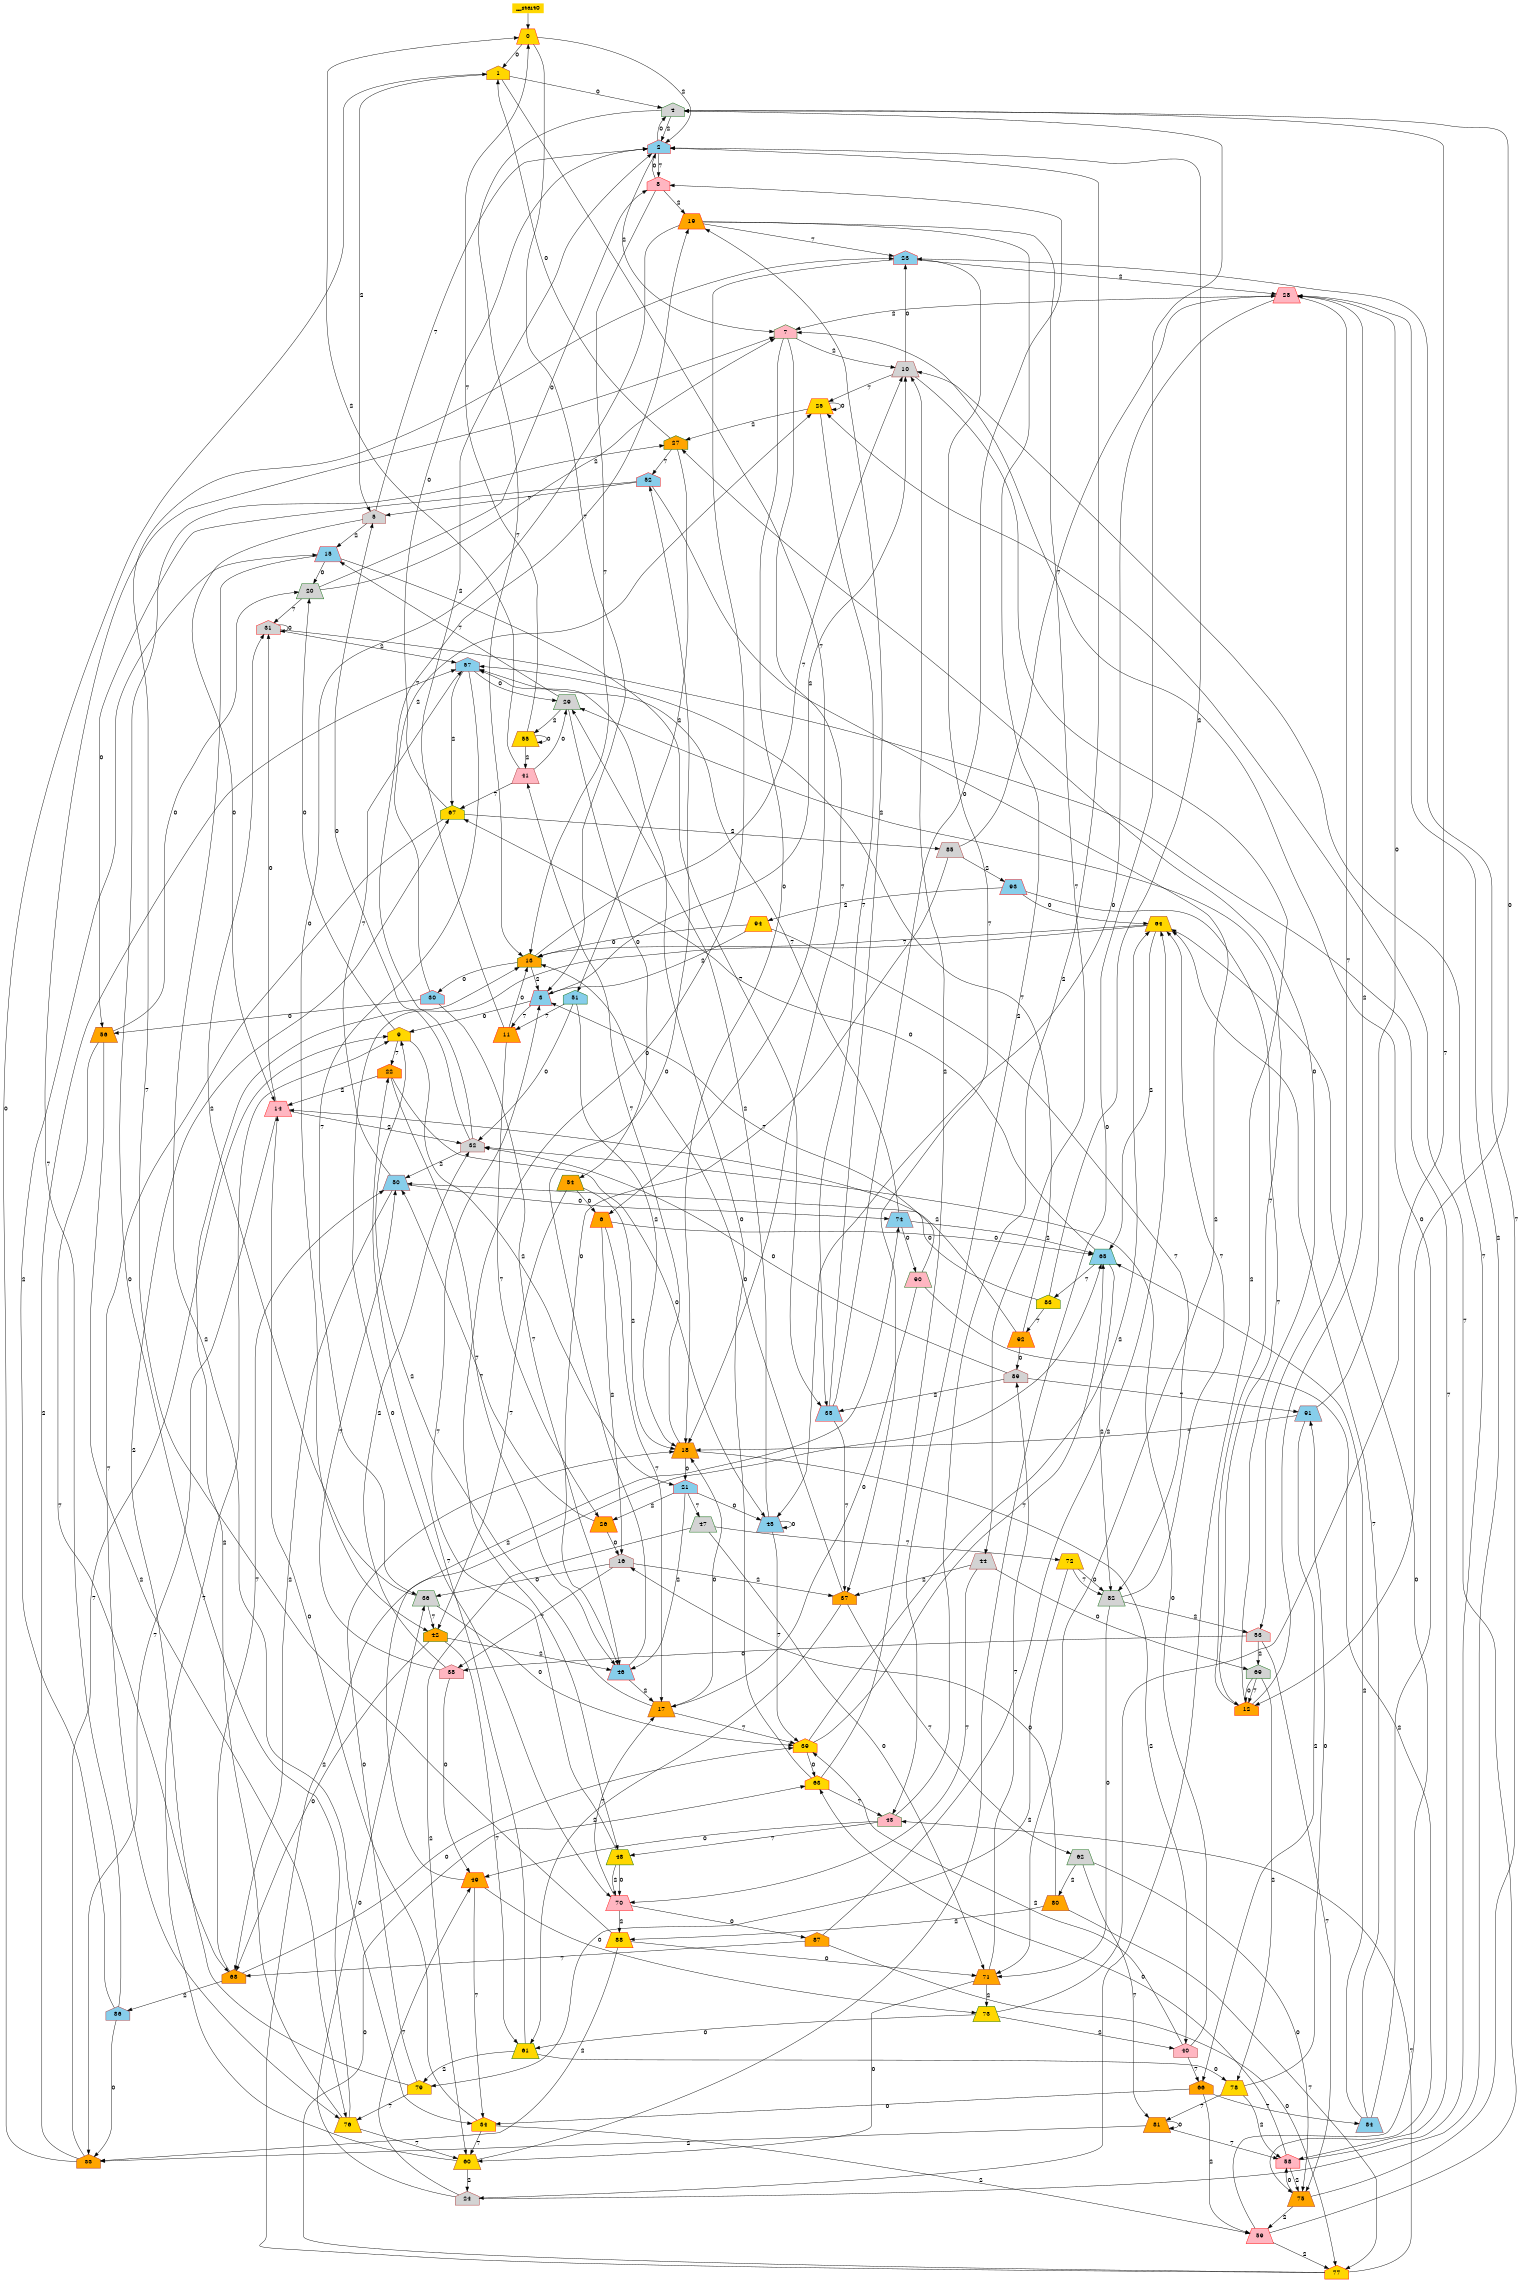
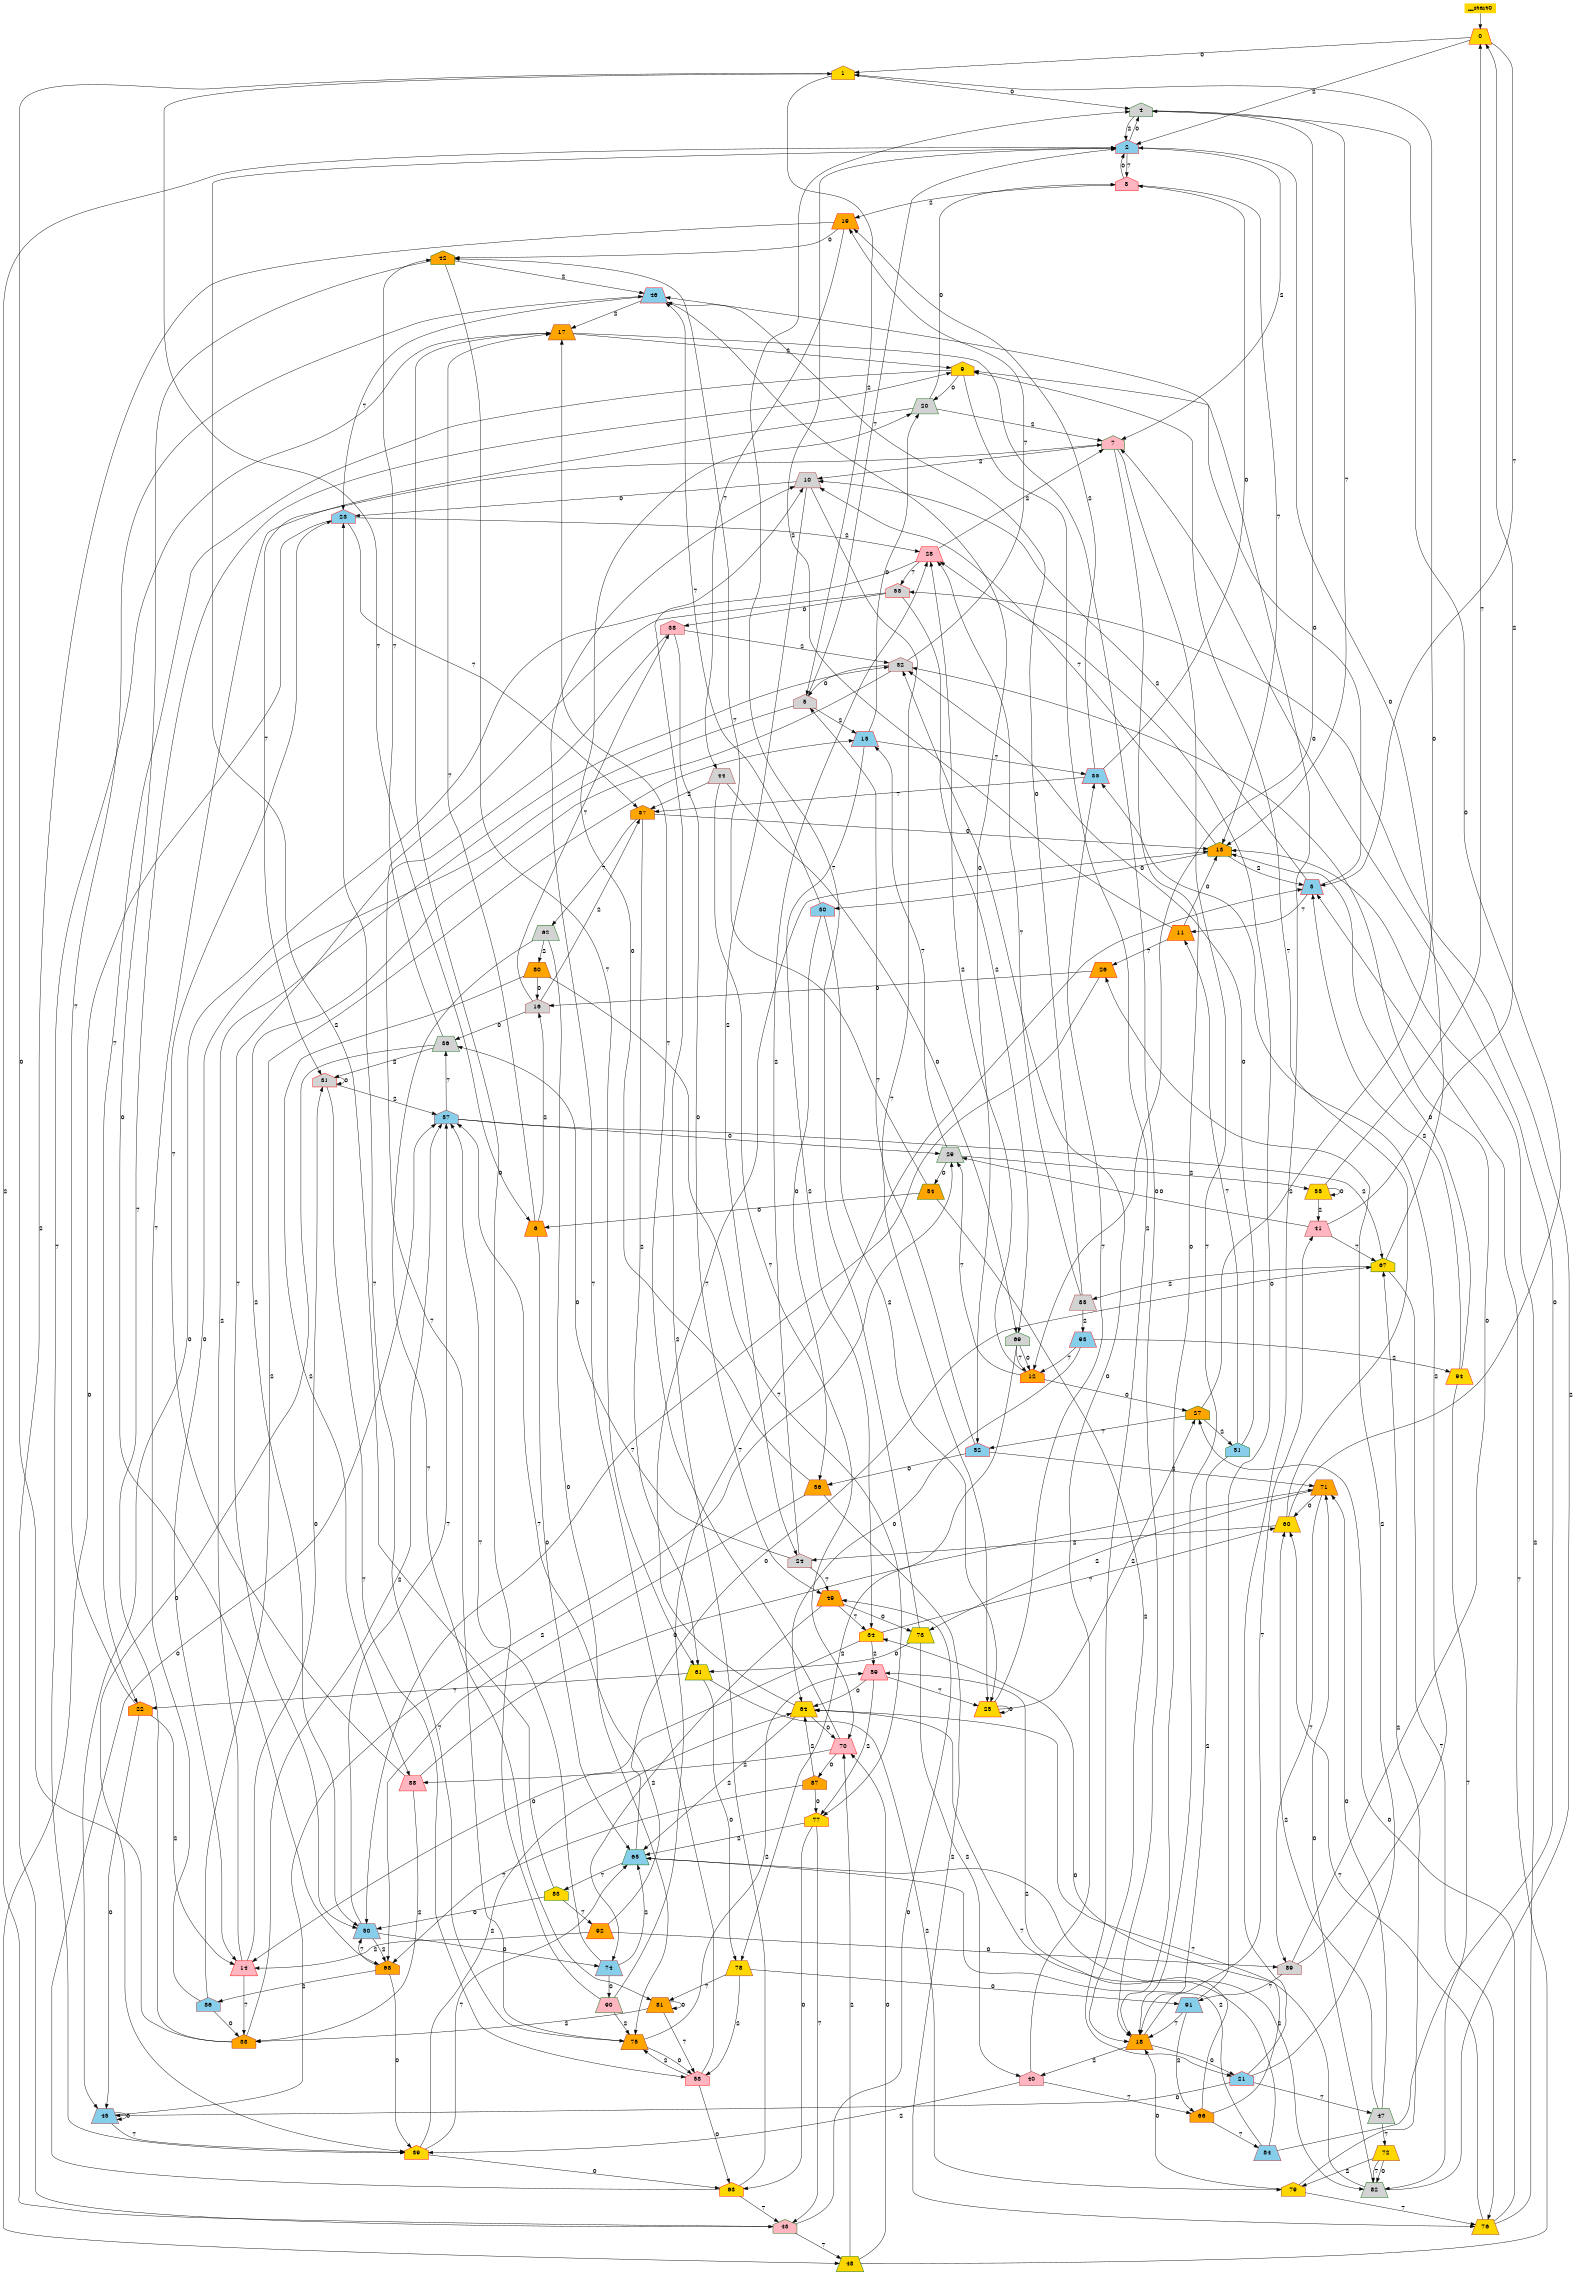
(796, 240) -> (435, 332)
(619, 1940) -> (413, 1783)
